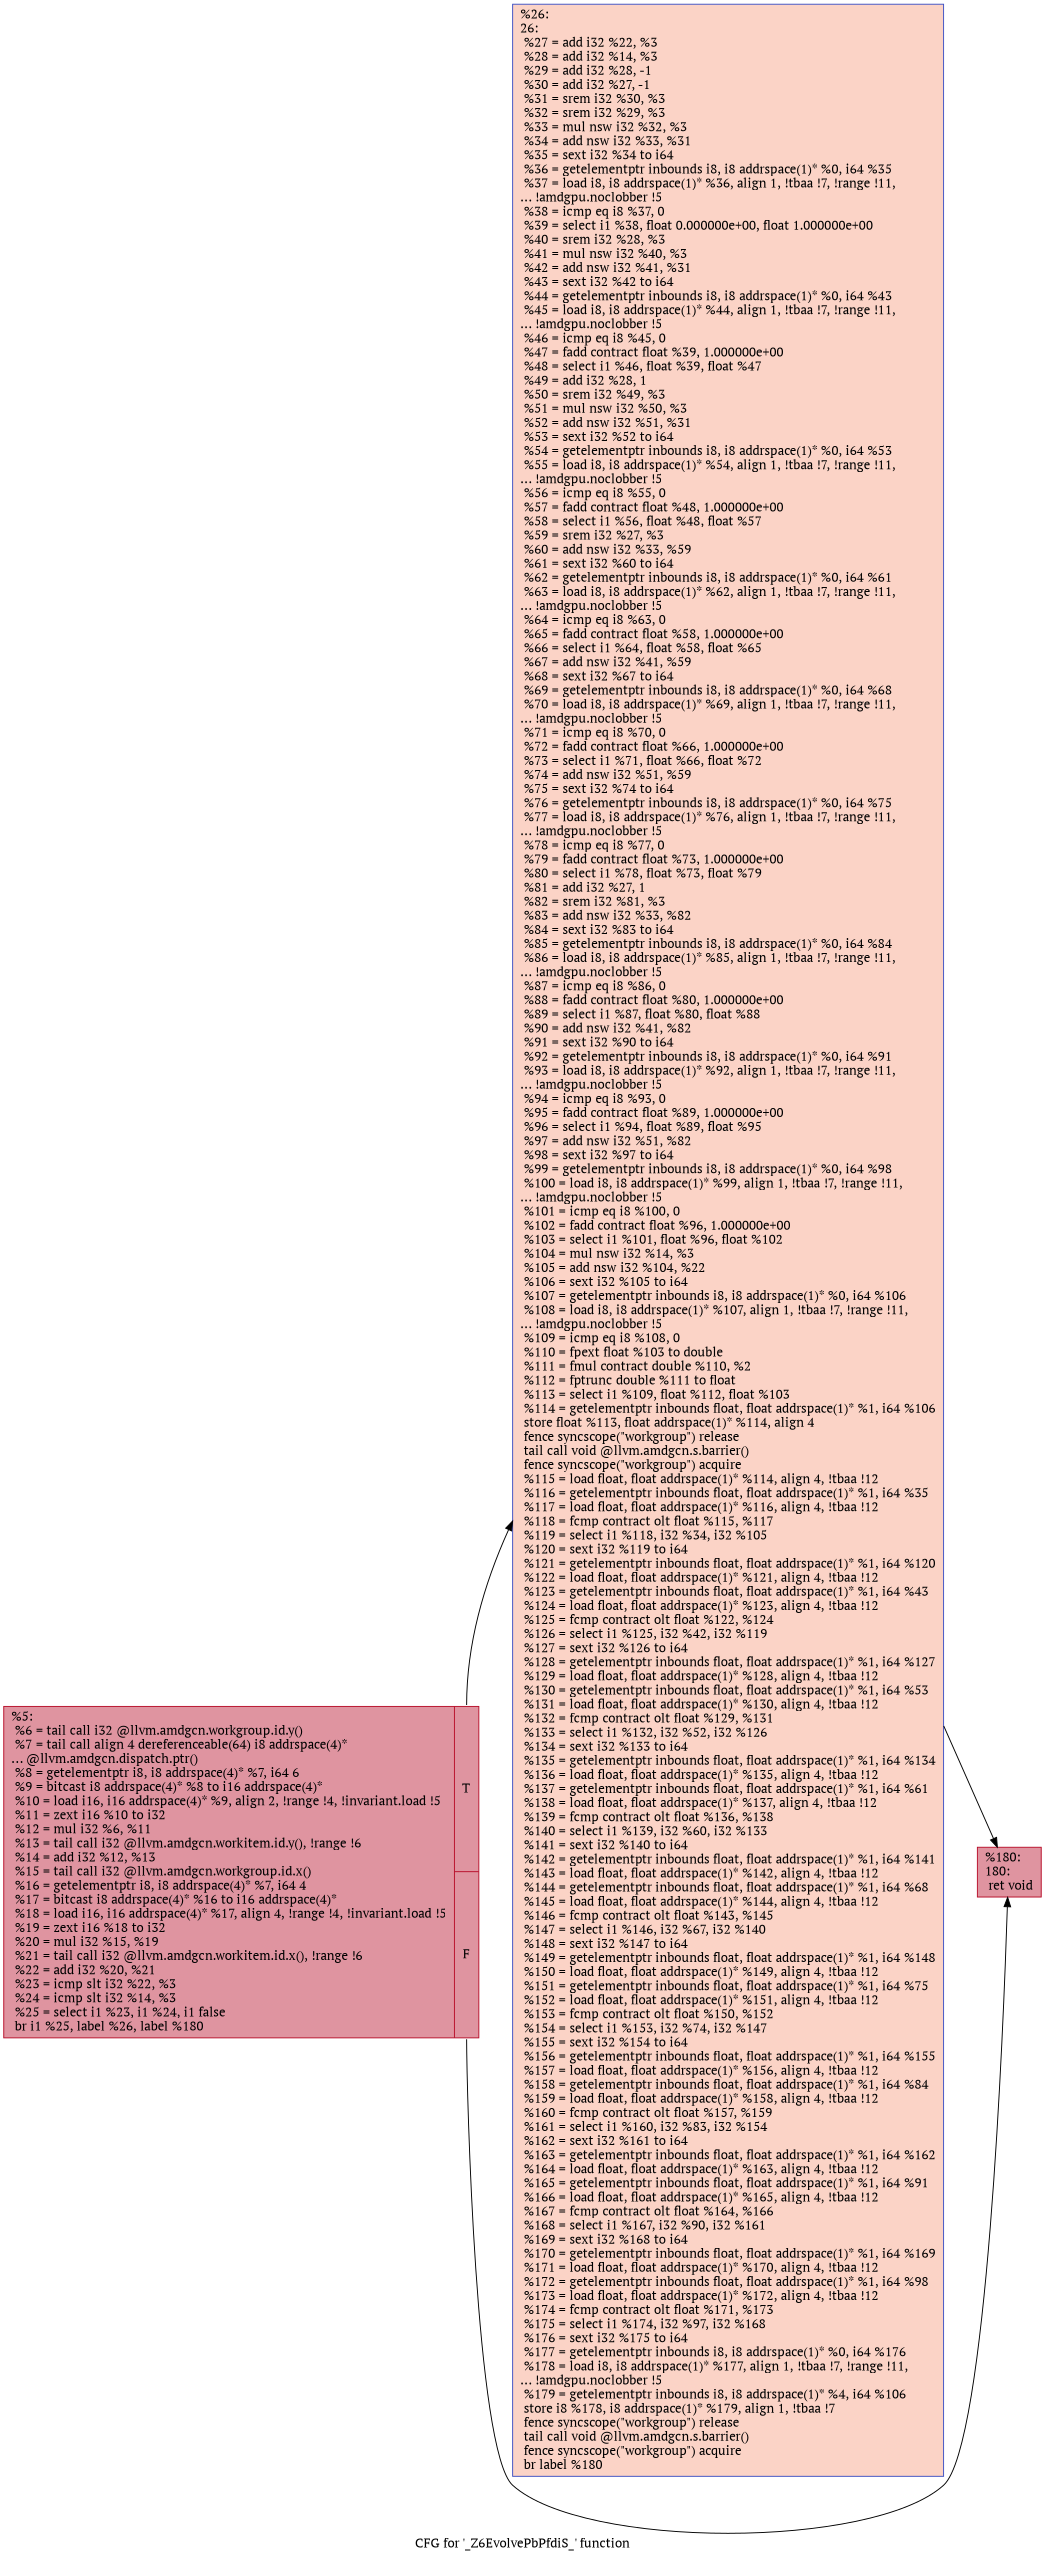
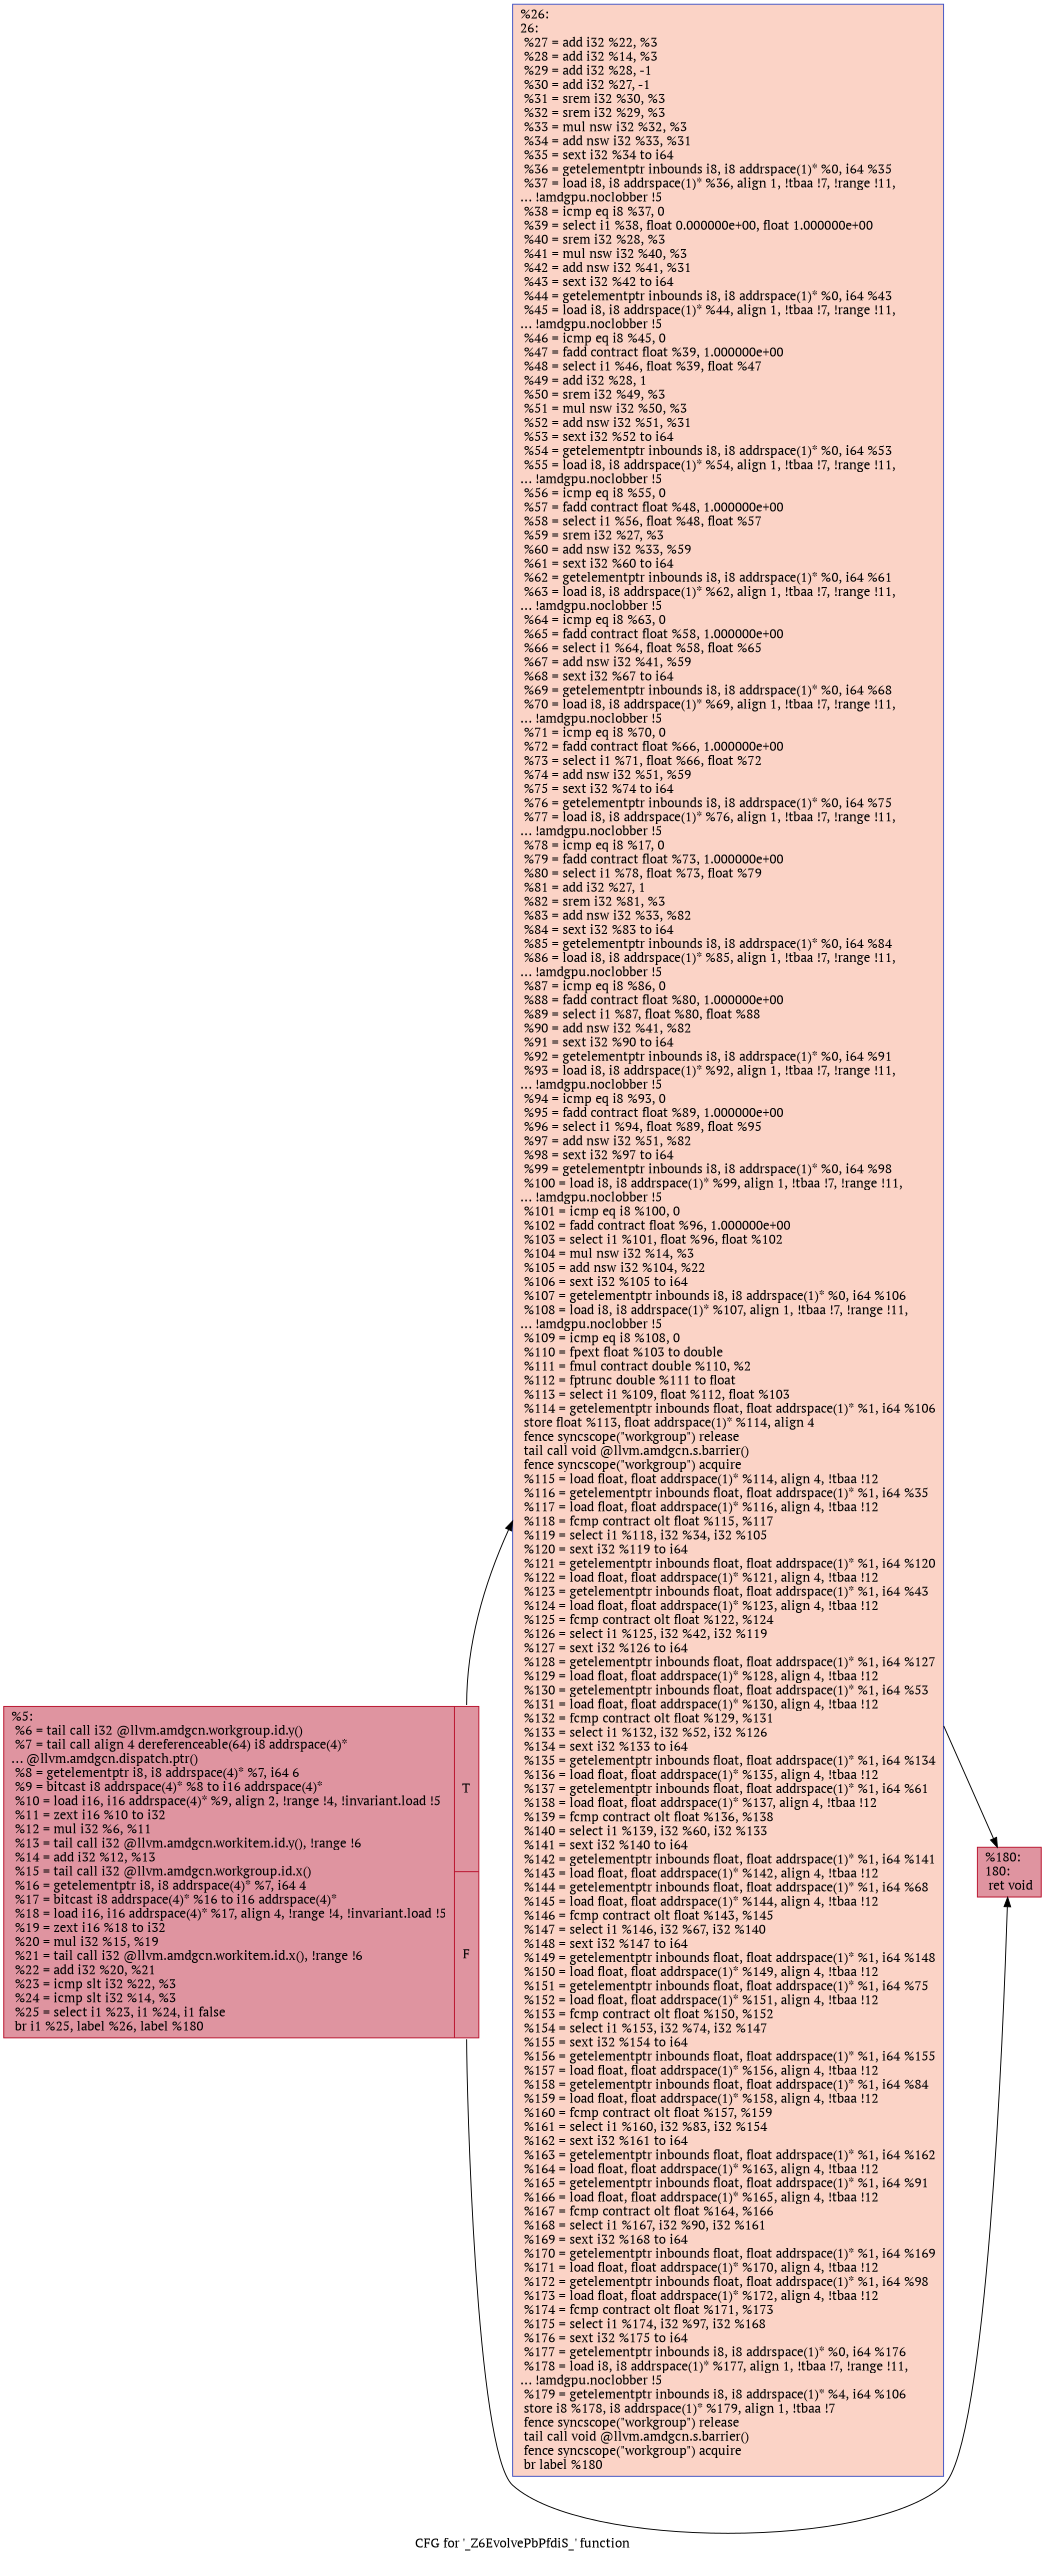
(592, 845) -> (592, 845)
